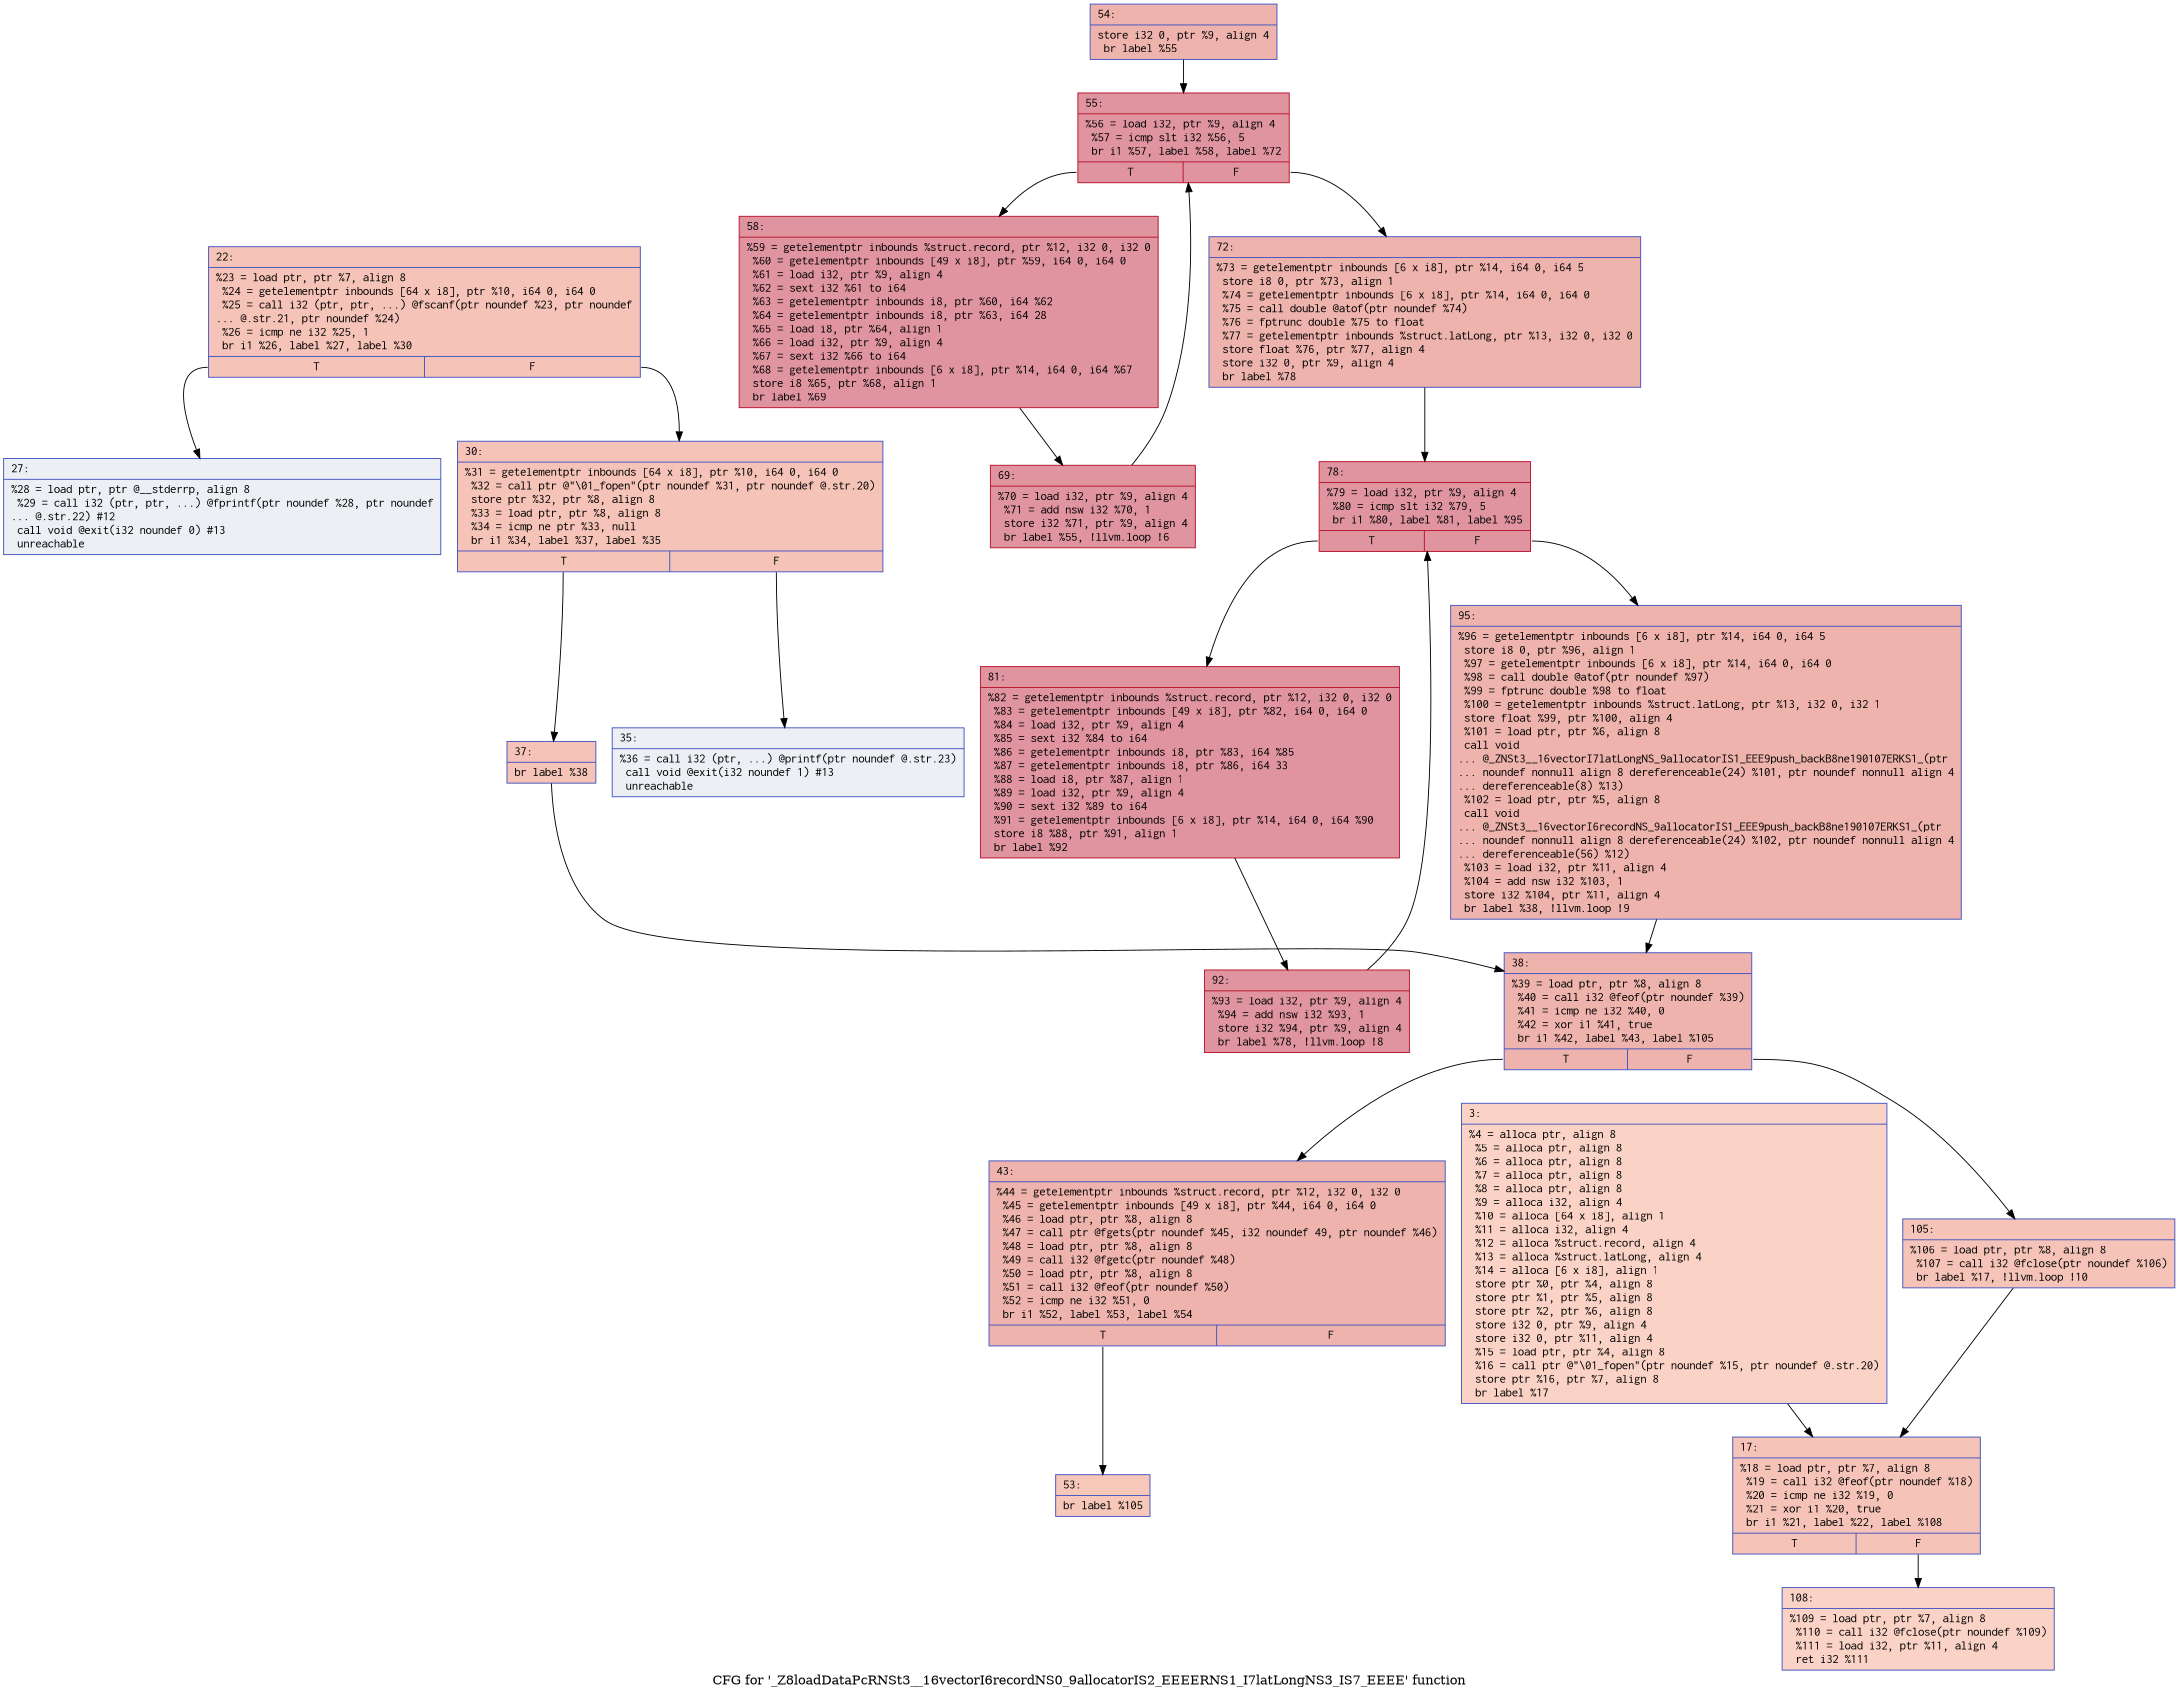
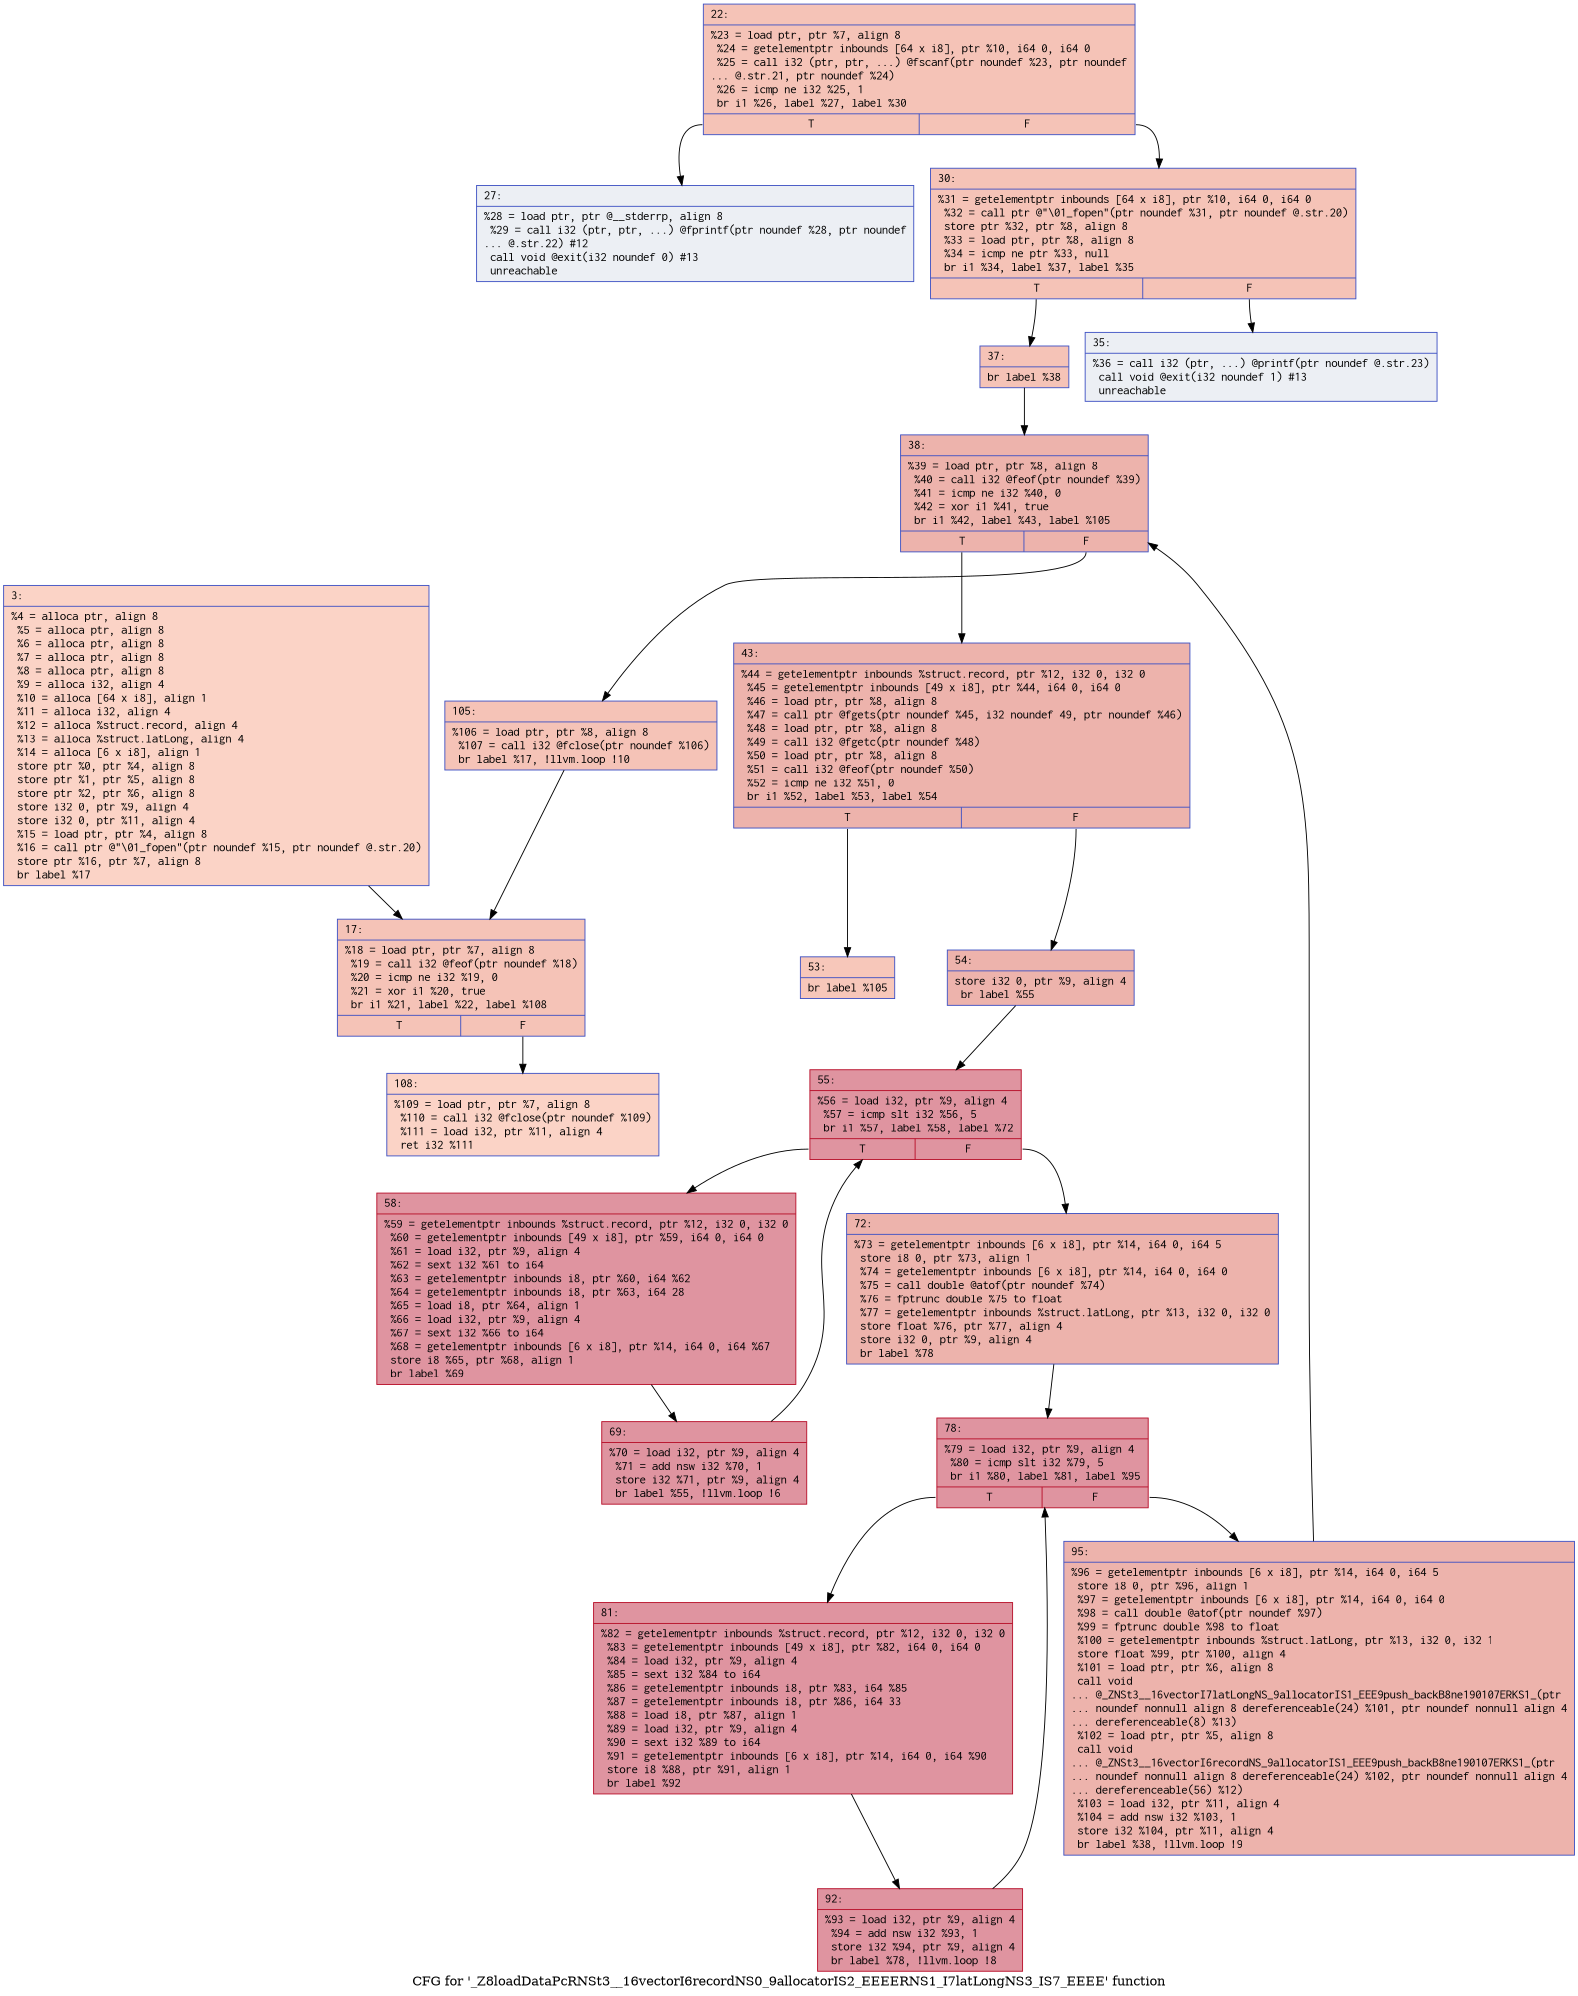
none -> (1069, 886)
